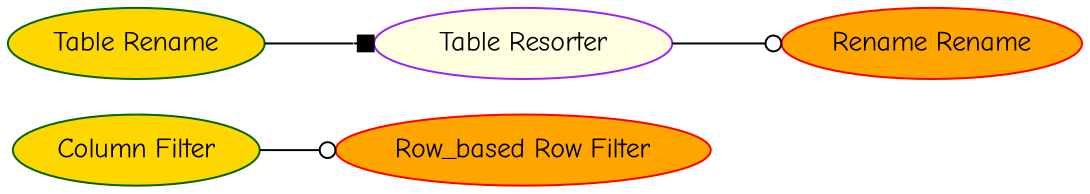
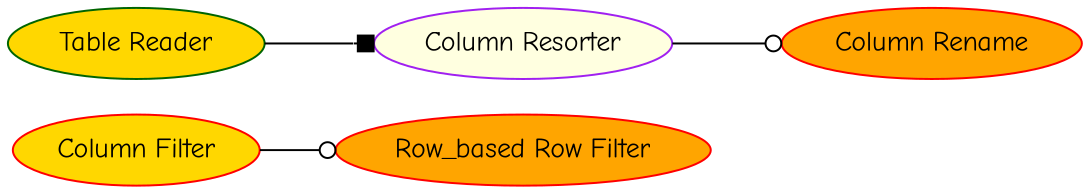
(136, 43) -> (136, 43)
(523, 43) -> (523, 43)
(932, 43) -> (932, 43)
(136, 150) -> (136, 150)
